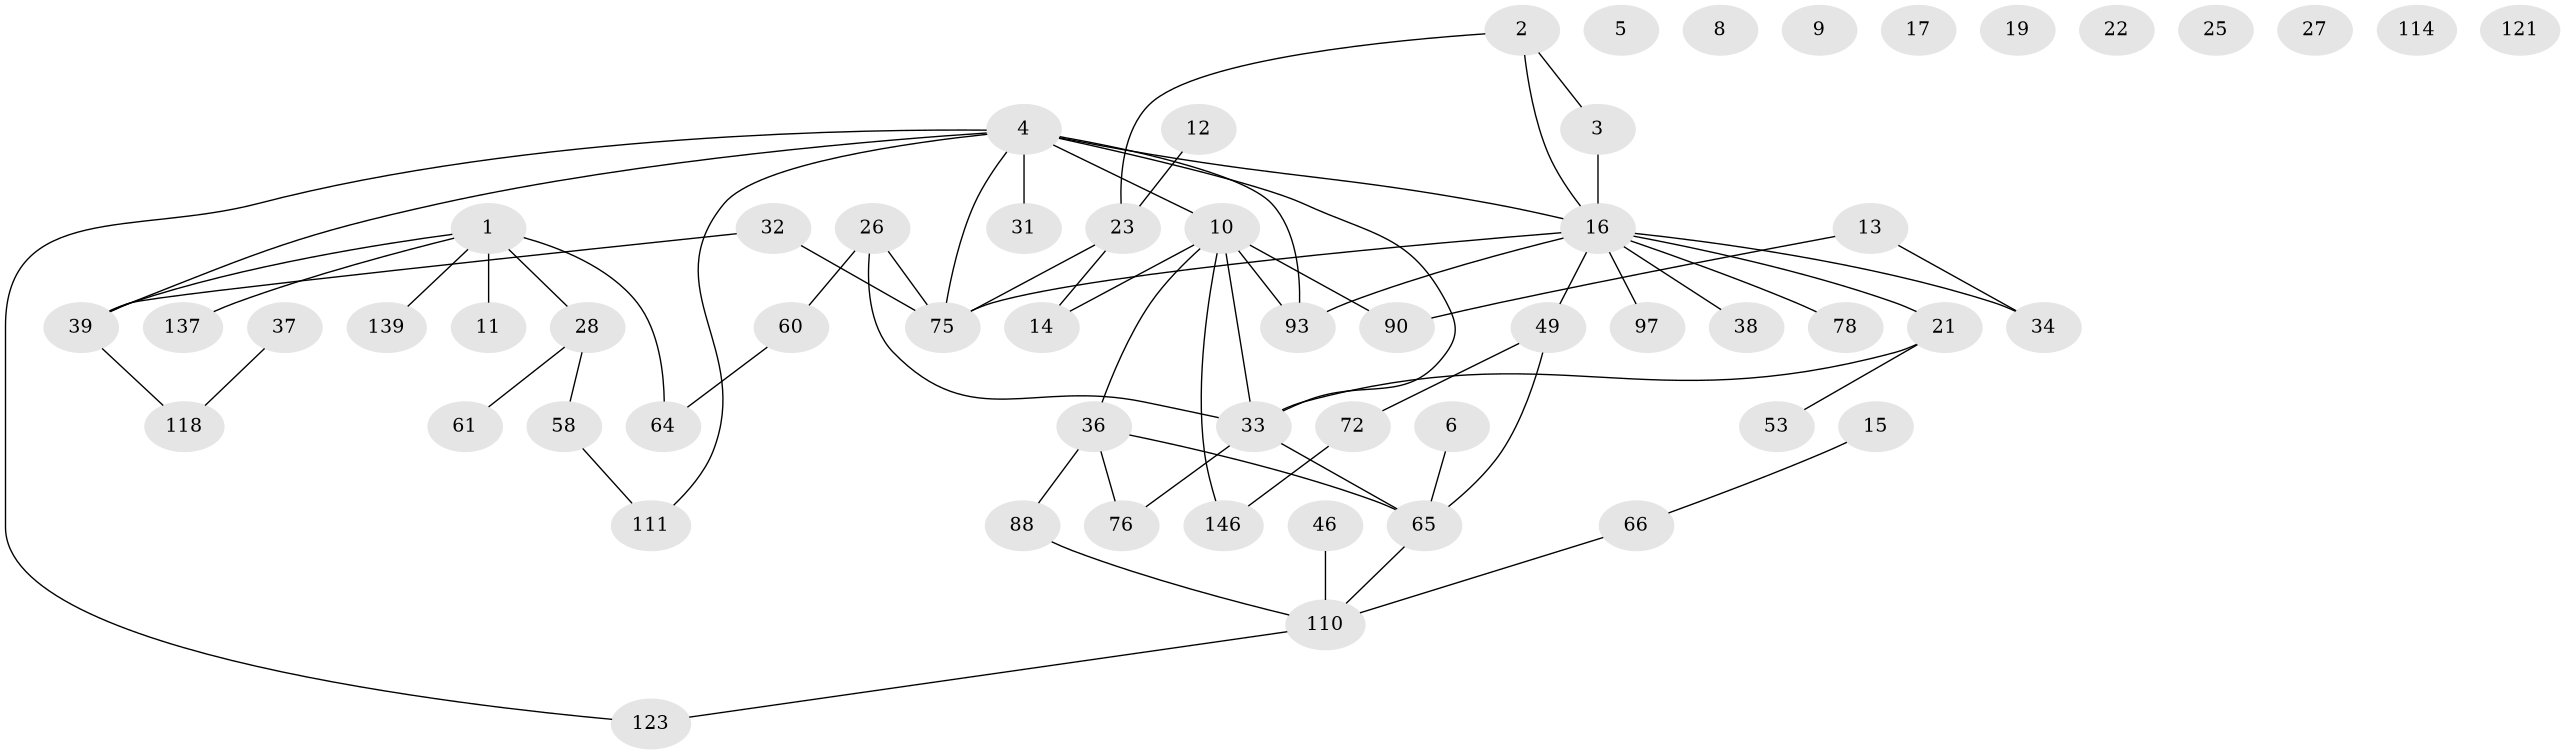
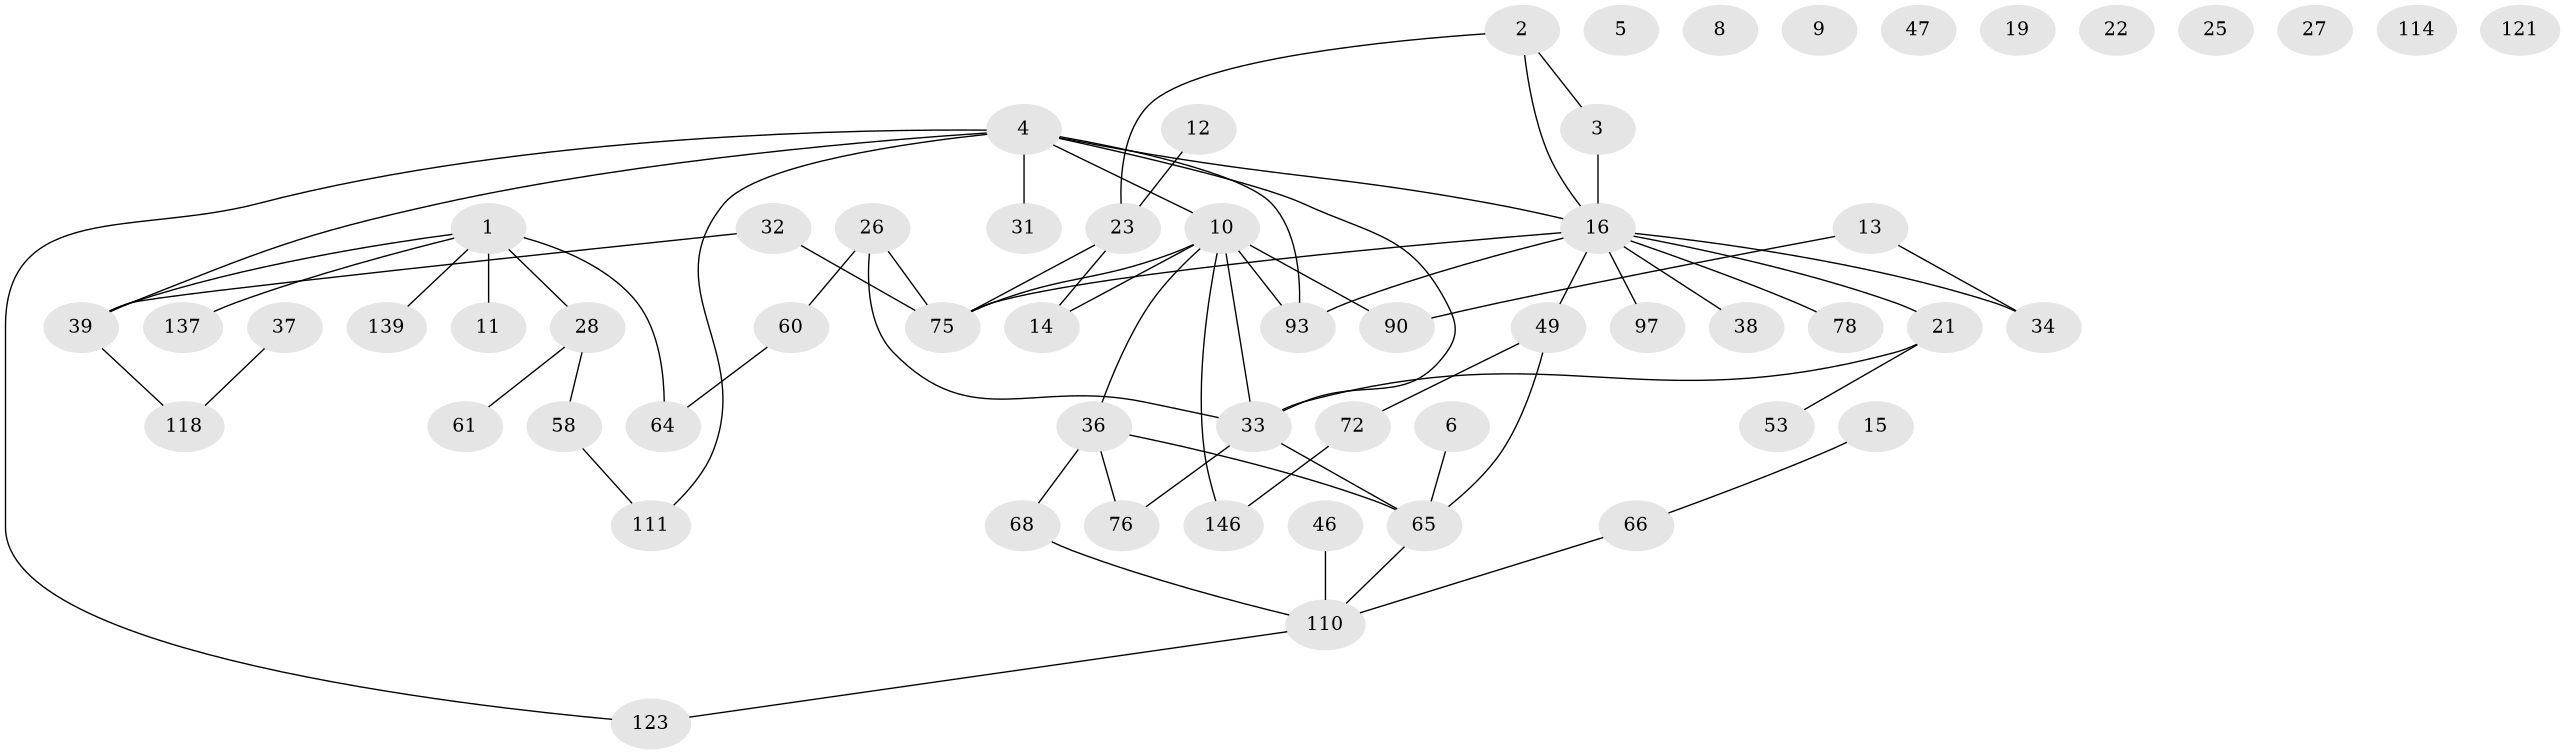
(1919, 30) -> (1919, 30)
(967, 223) -> (1116, 271)
(1023, 526) -> (1023, 526)
